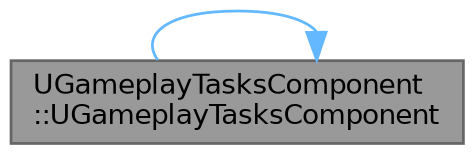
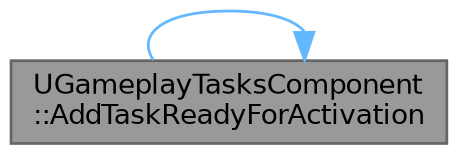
(237, 102) -> (229, 102)
